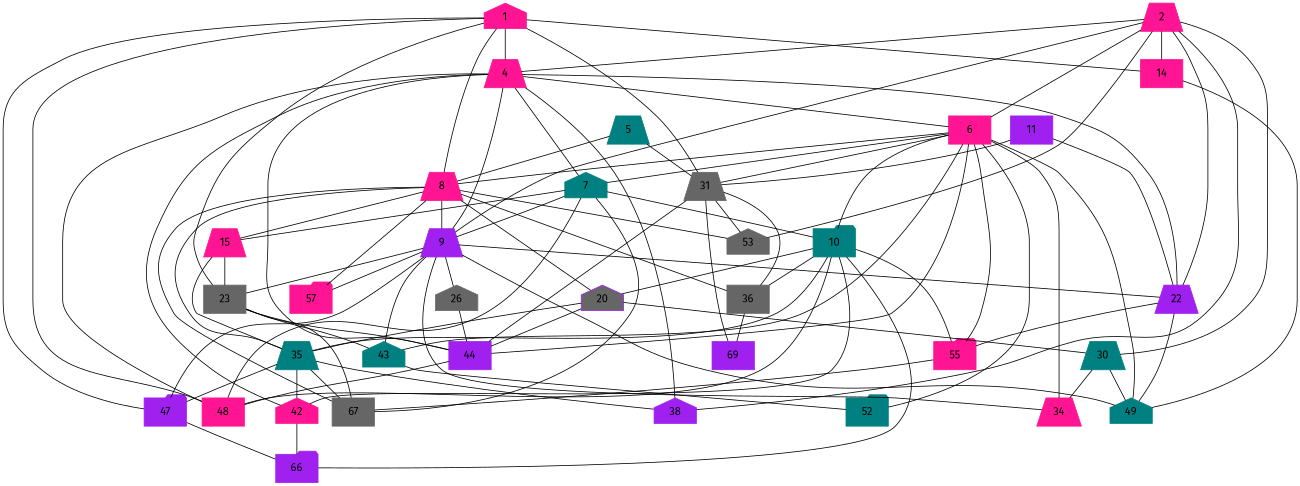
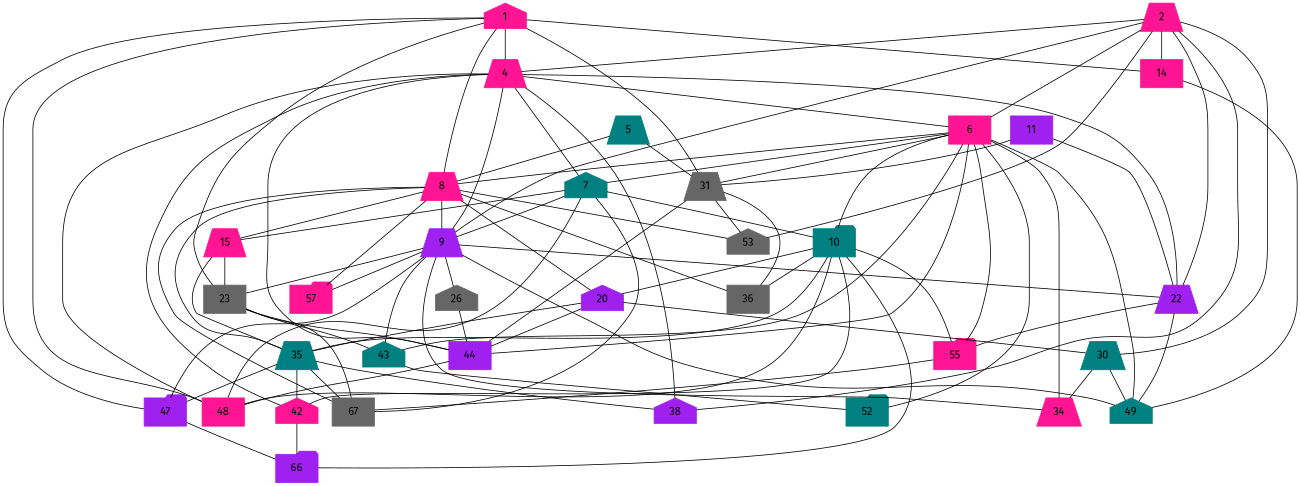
(602, 299) -> (602, 299)
(733, 356) -> none
